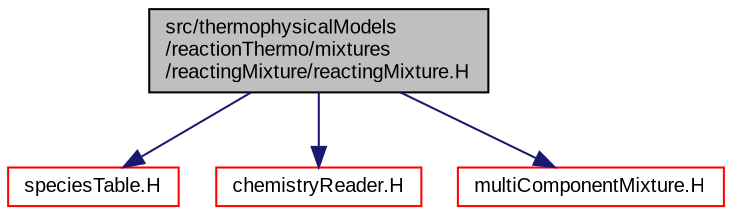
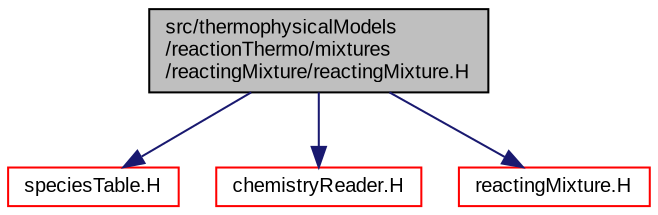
(591, 187) -> (554, 187)
